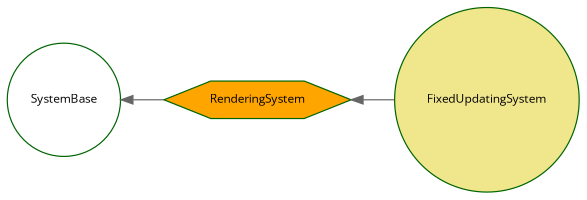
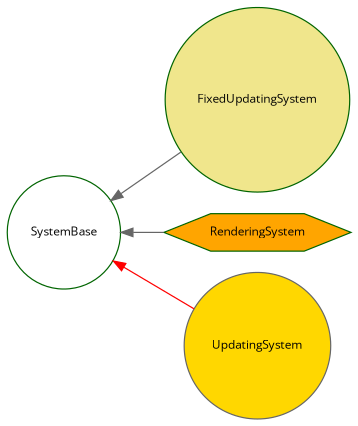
(379, 100) -> (151, 173)
none -> (257, 346)
